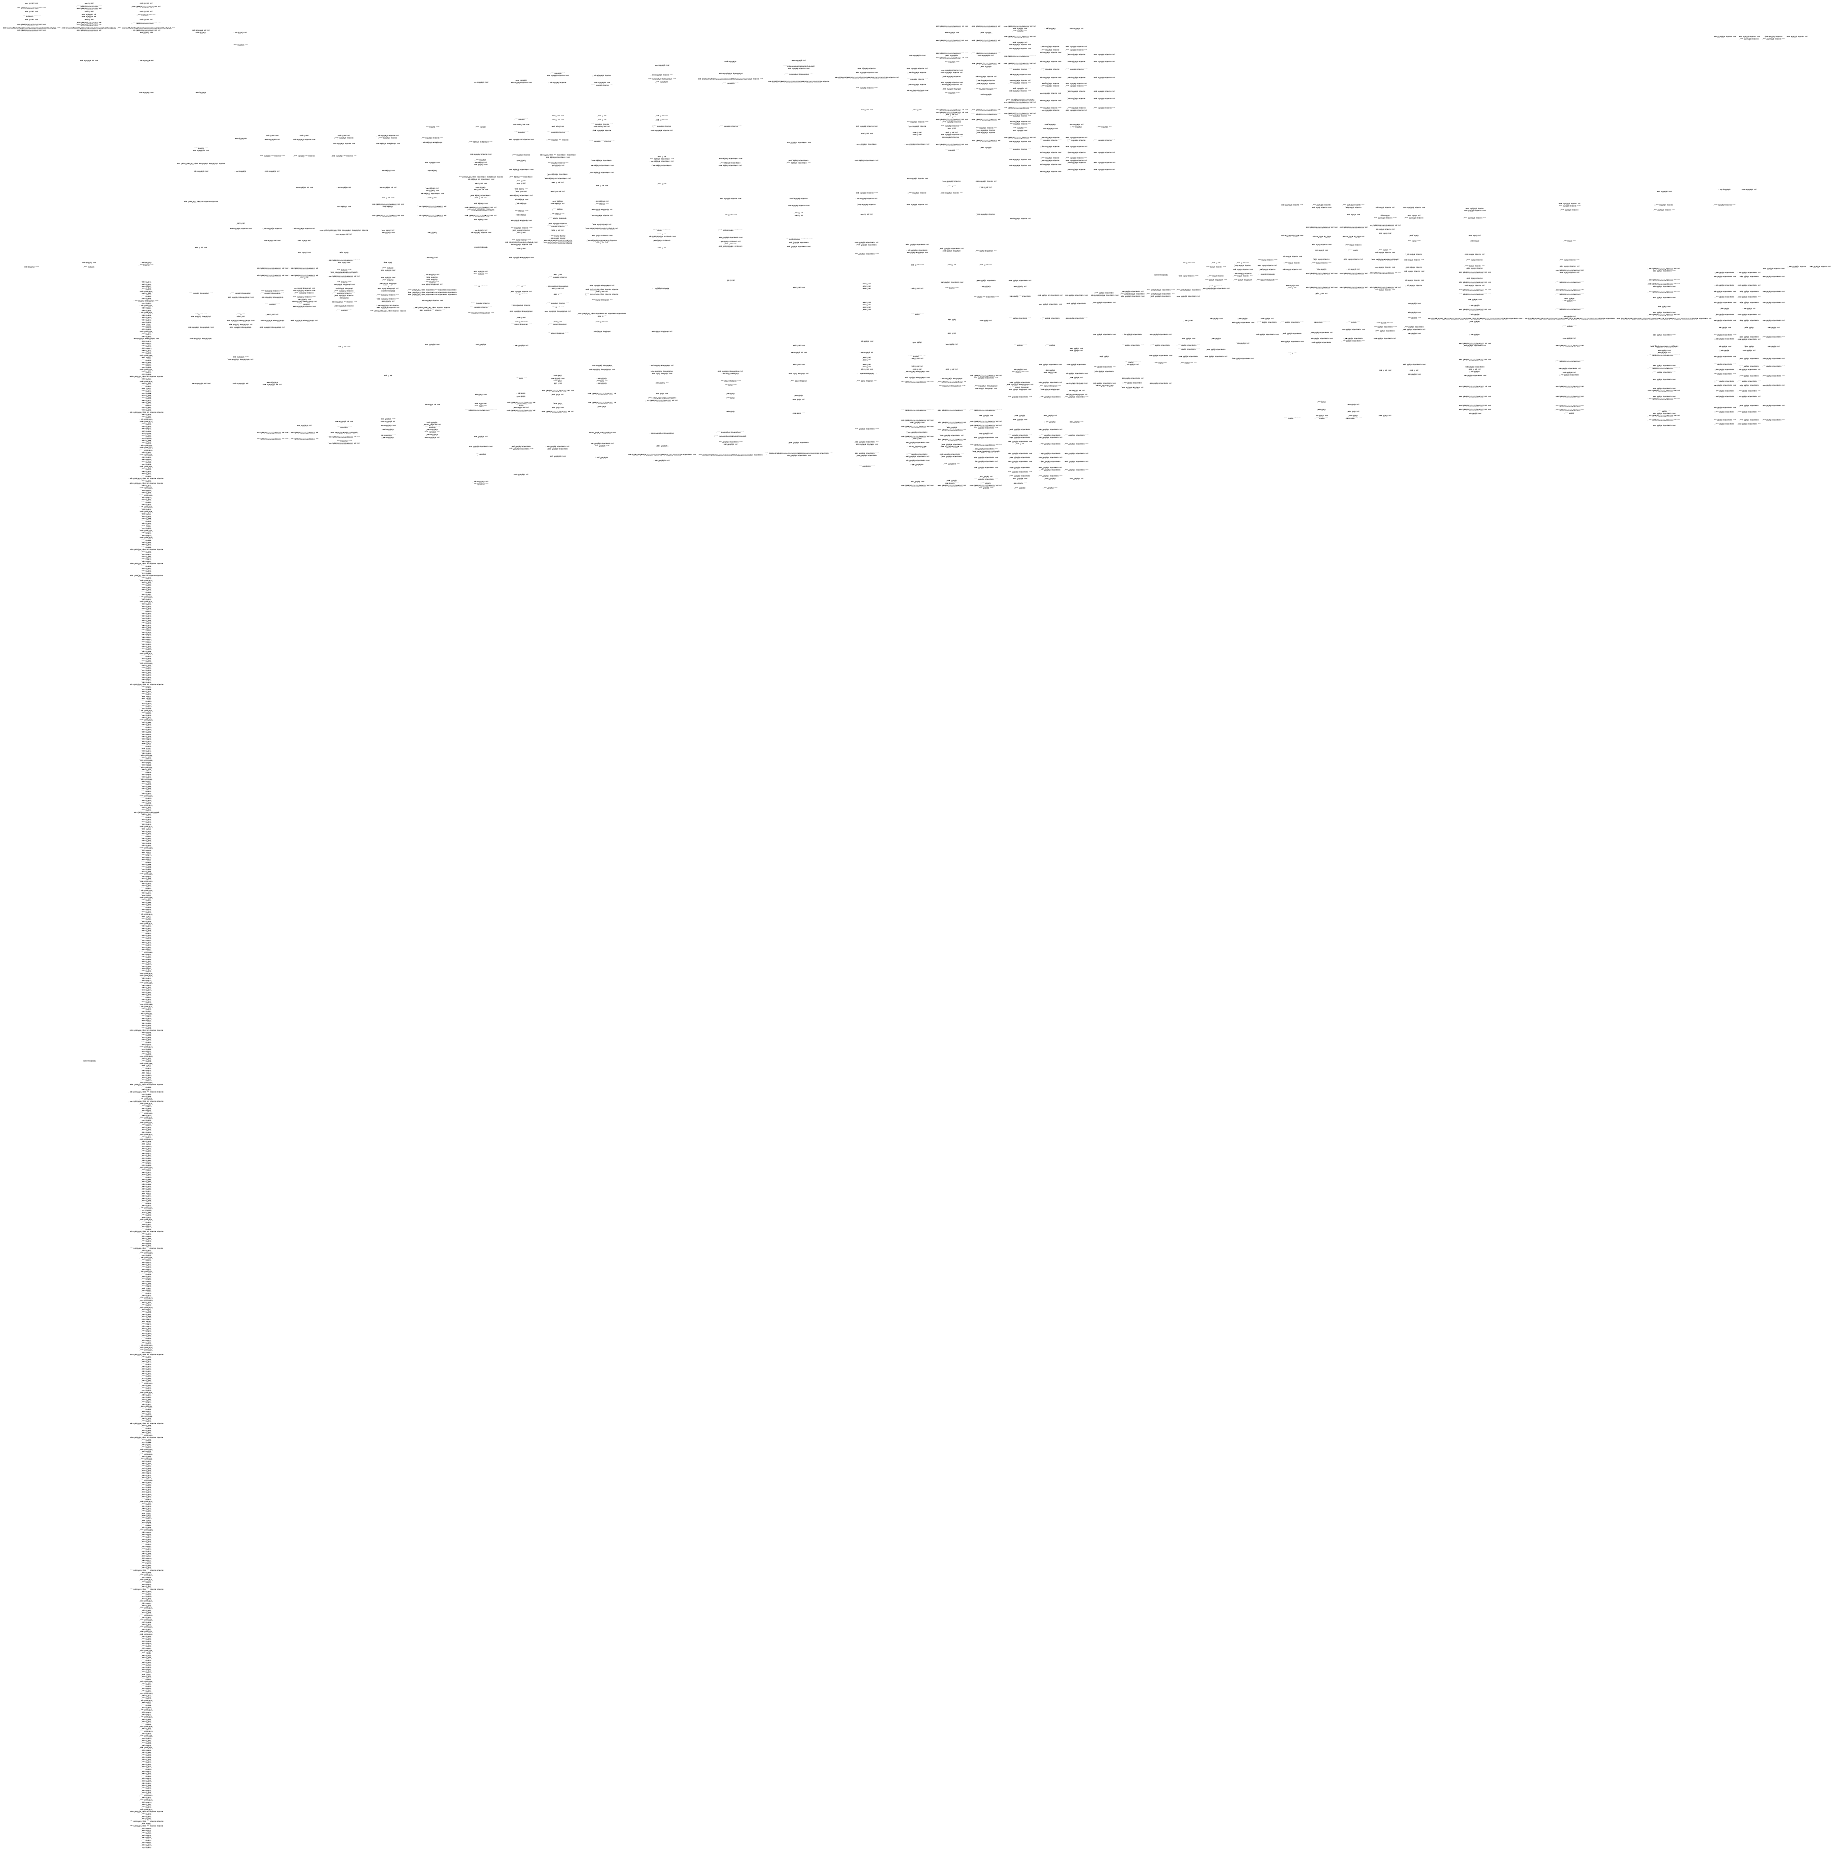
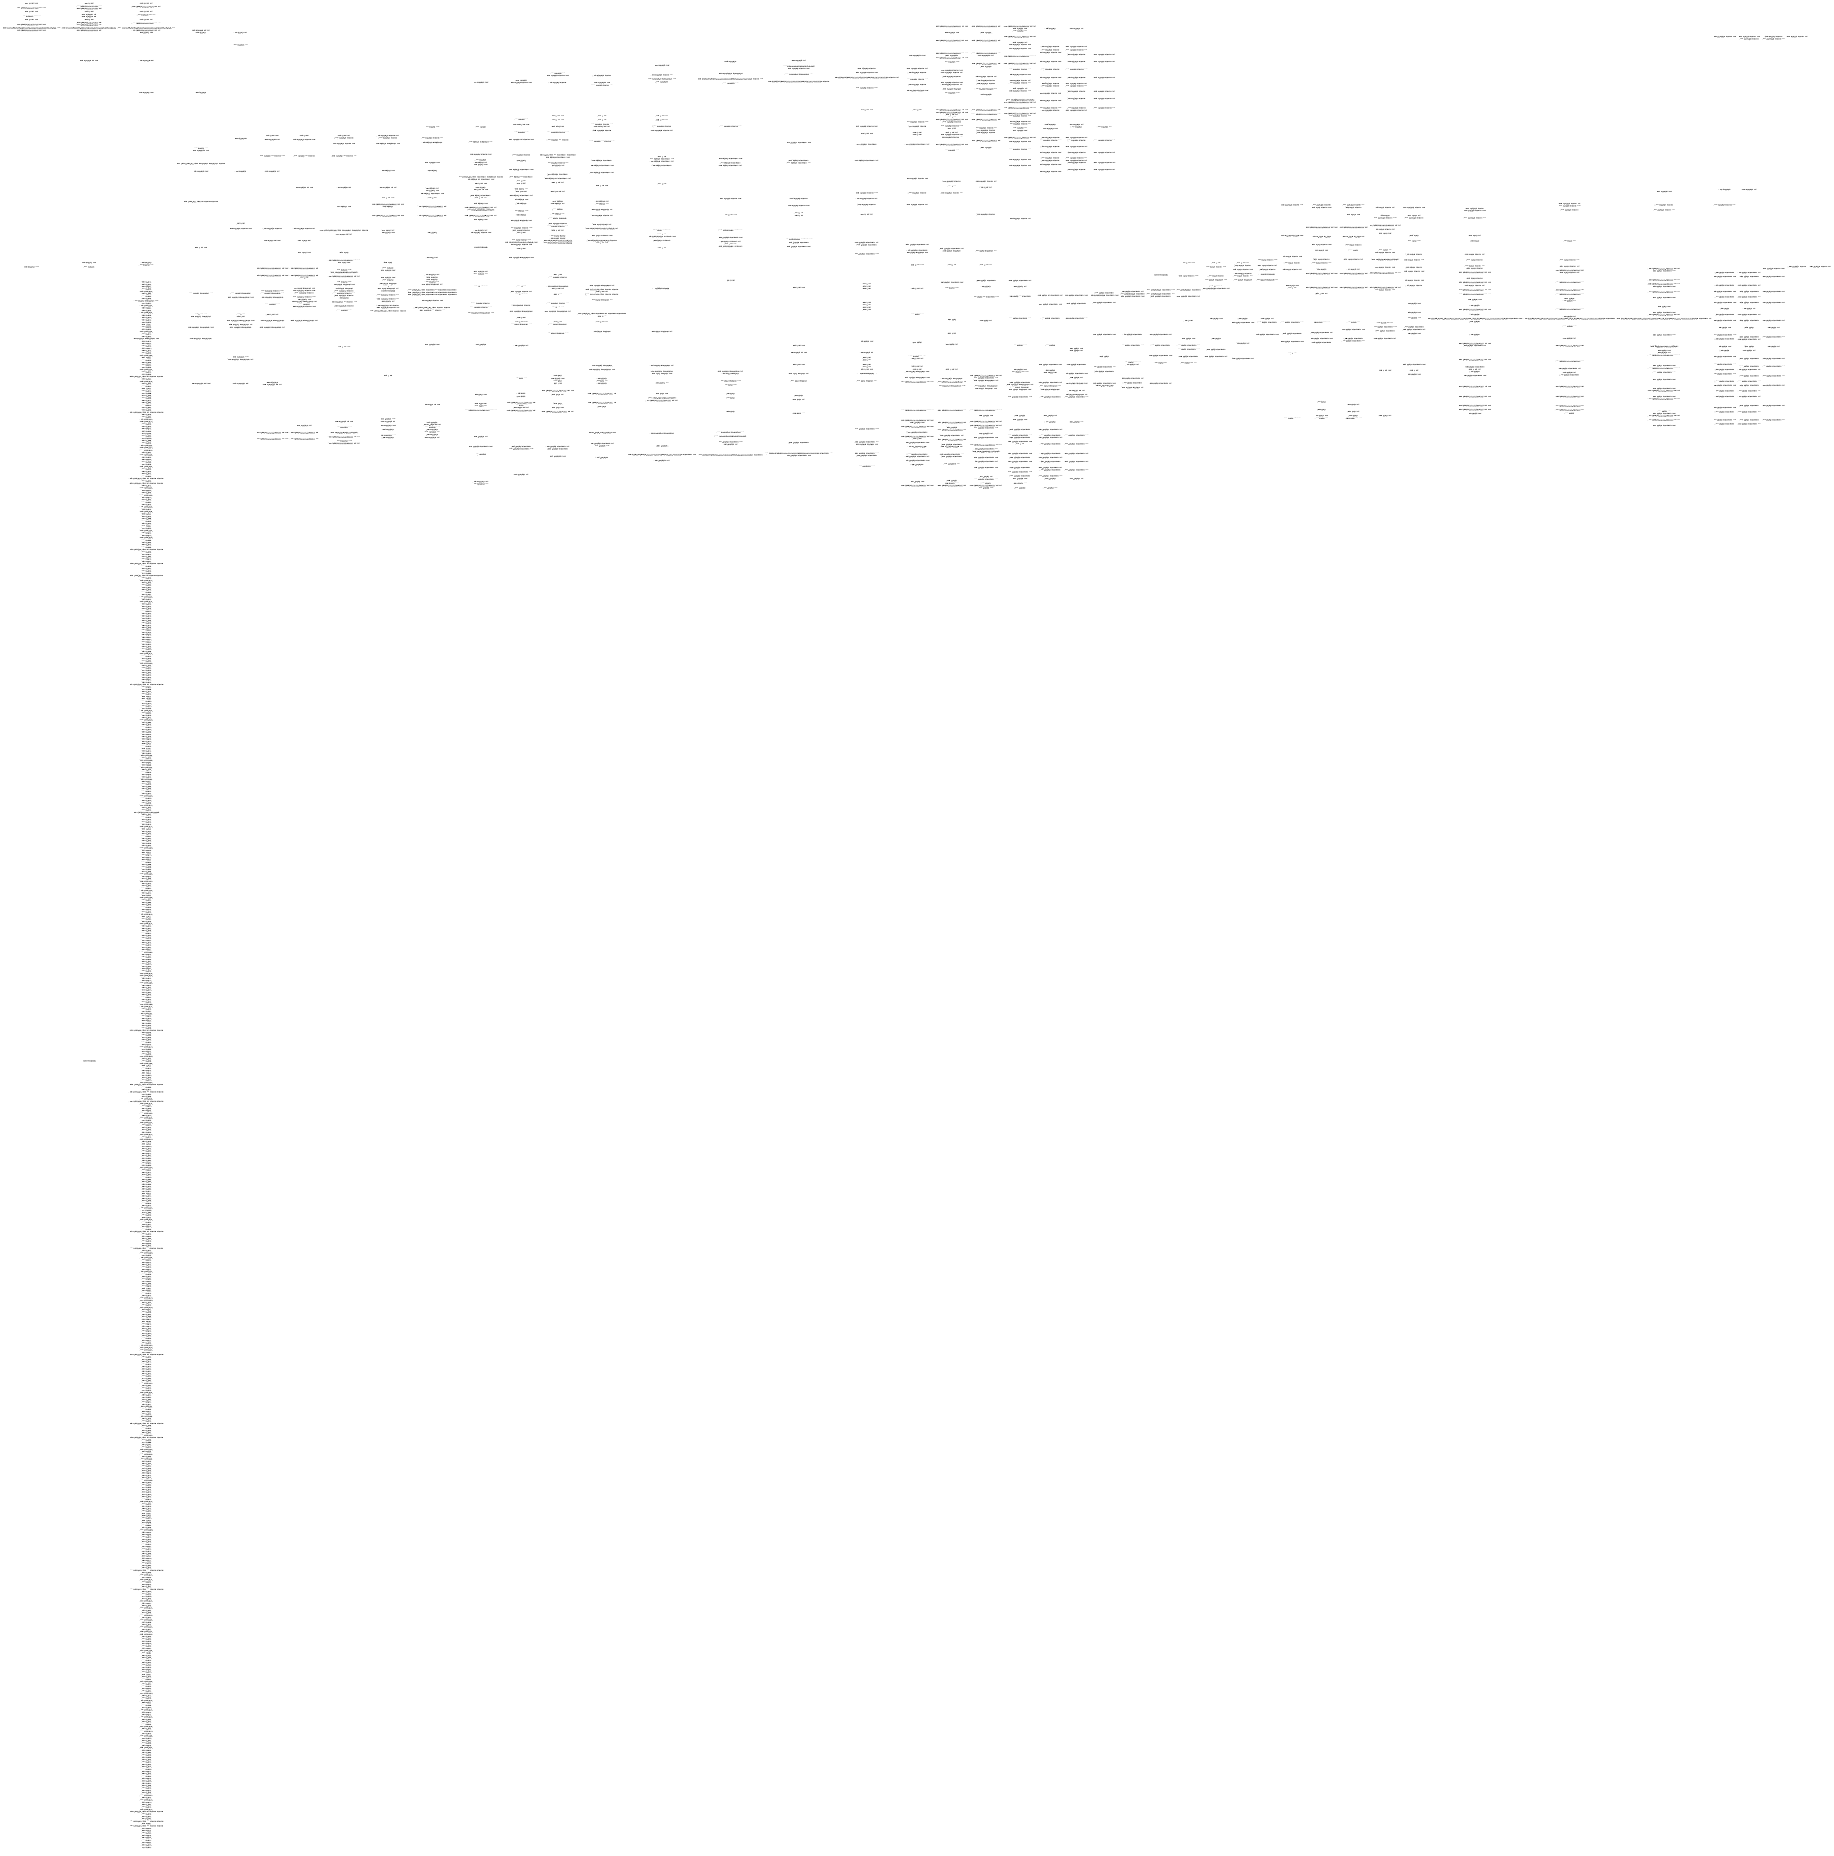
none -> (986, 381)
